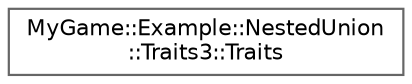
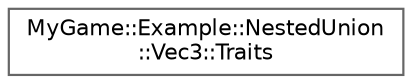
(206, 42) -> (206, 42)
